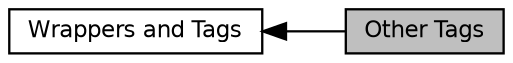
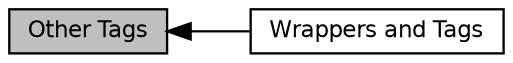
(316, 31) -> (220, 31)
